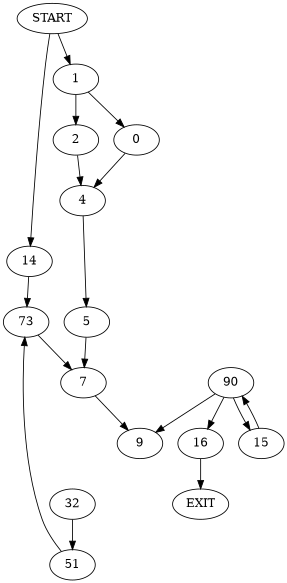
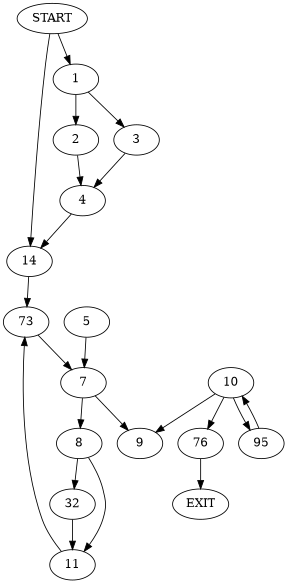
(137, 140) -> (137, 140)
(85, 257) -> (59, 228)
(231, 383) -> (231, 383)
none -> (79, 443)
(201, 443) -> (201, 443)
(261, 443) -> (261, 443)
(73, 565) -> (73, 565)
